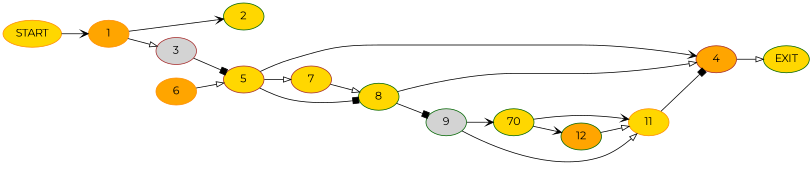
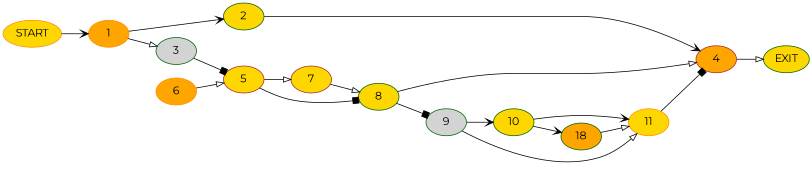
(473, 45) -> (481, 17)
(176, 51) -> (176, 51)
(514, 122) -> (514, 122)
(581, 136) -> (581, 136)
